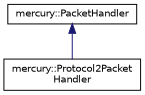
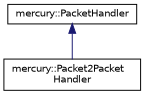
(72, 75) -> (72, 75)
